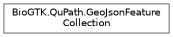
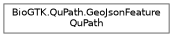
(87, 18) -> (87, 18)
